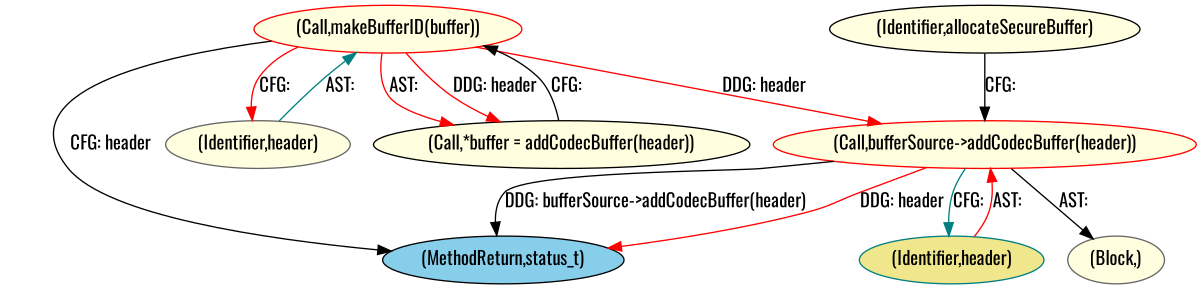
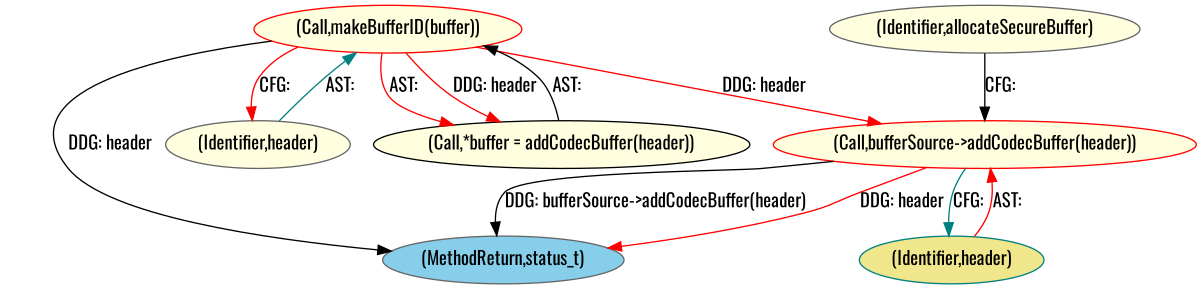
(985, 29) -> (985, 29)
(569, 87) -> (569, 87)
(111, 145) -> (111, 145)
(503, 260) -> (503, 260)
(1116, 260) -> none
